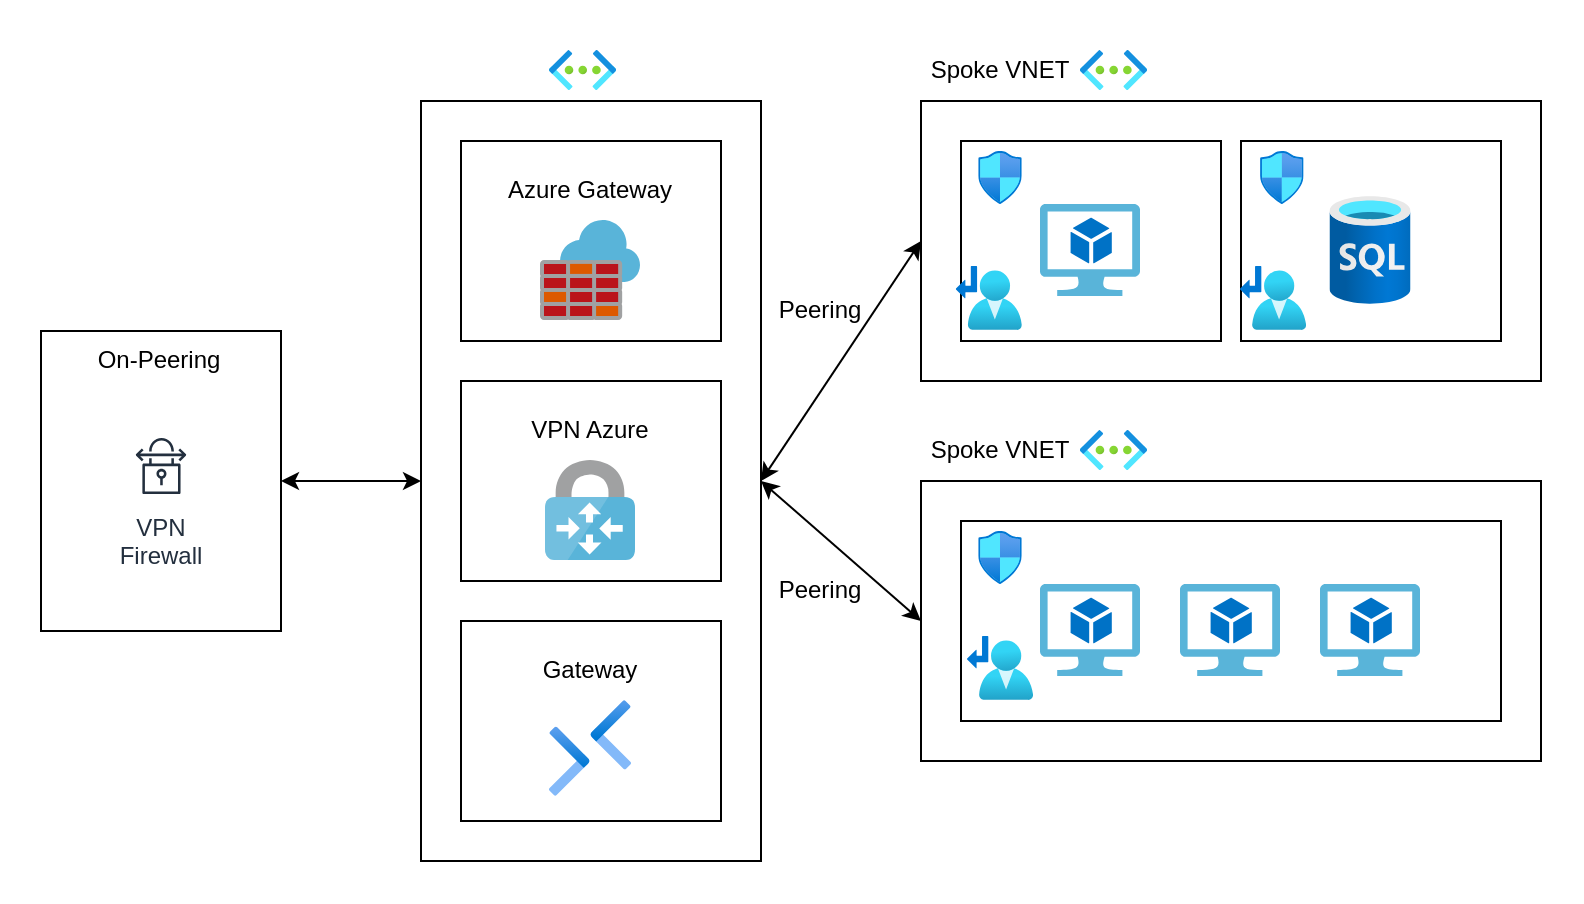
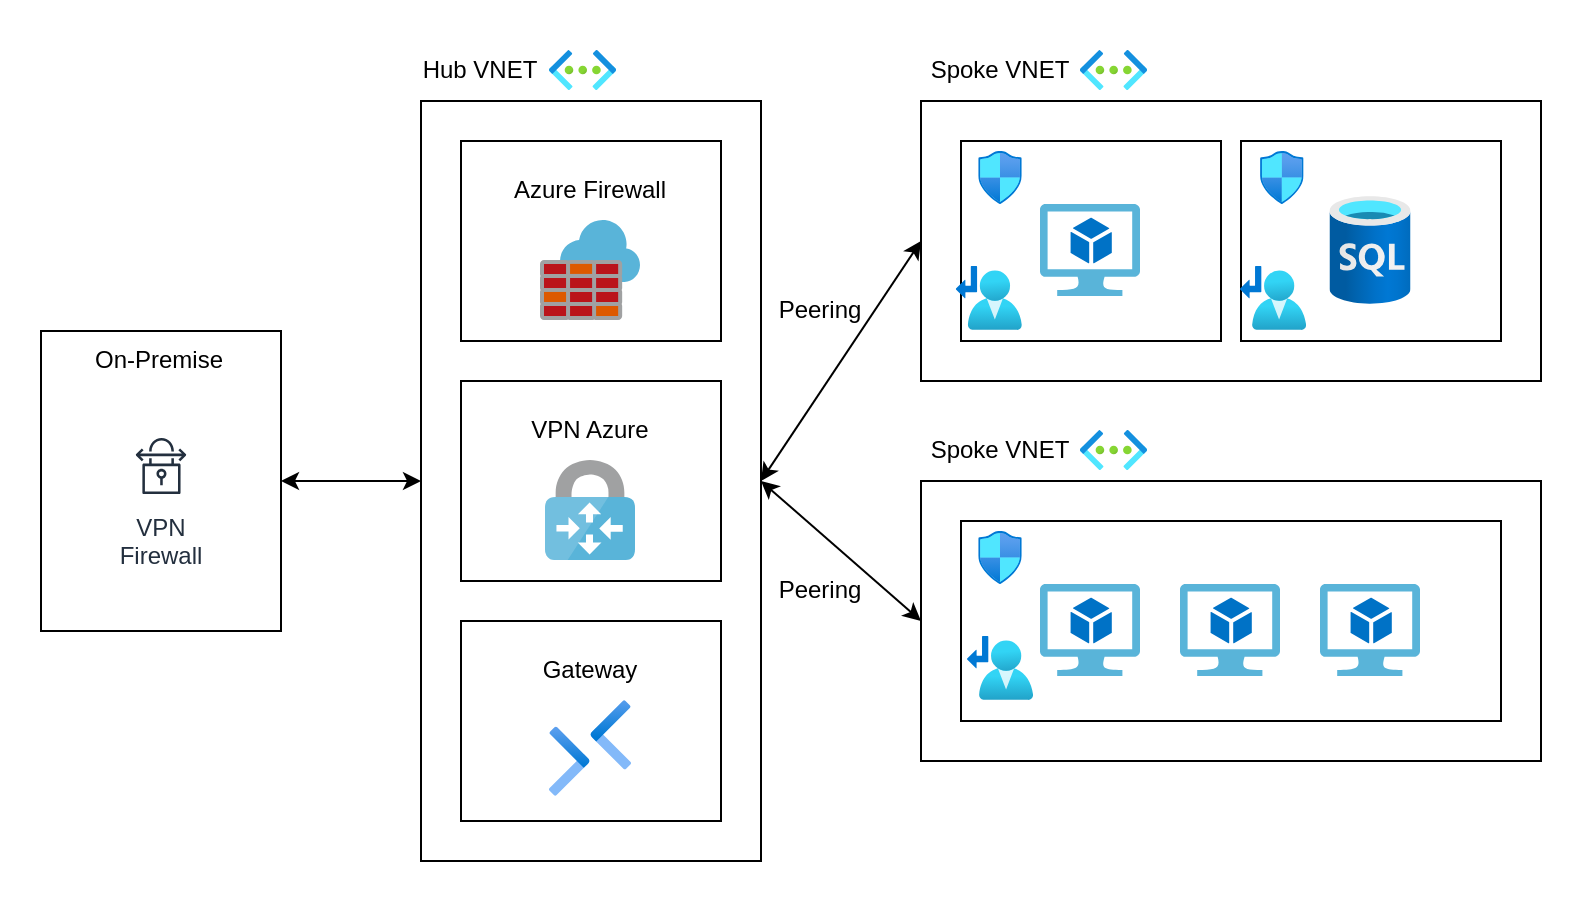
none -> (481, 71)
(591, 191) -> (591, 191)
(160, 361) -> (160, 361)
